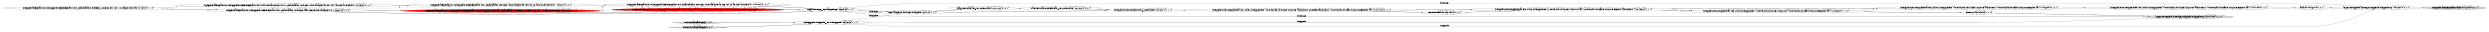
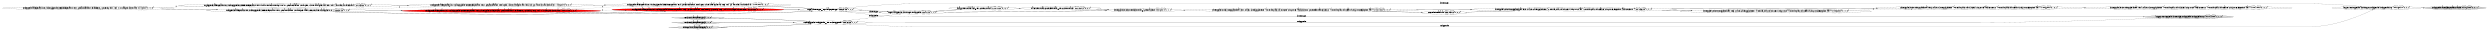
(2312, 8) -> none
(1979, 13) -> none
none -> (698, 18)
